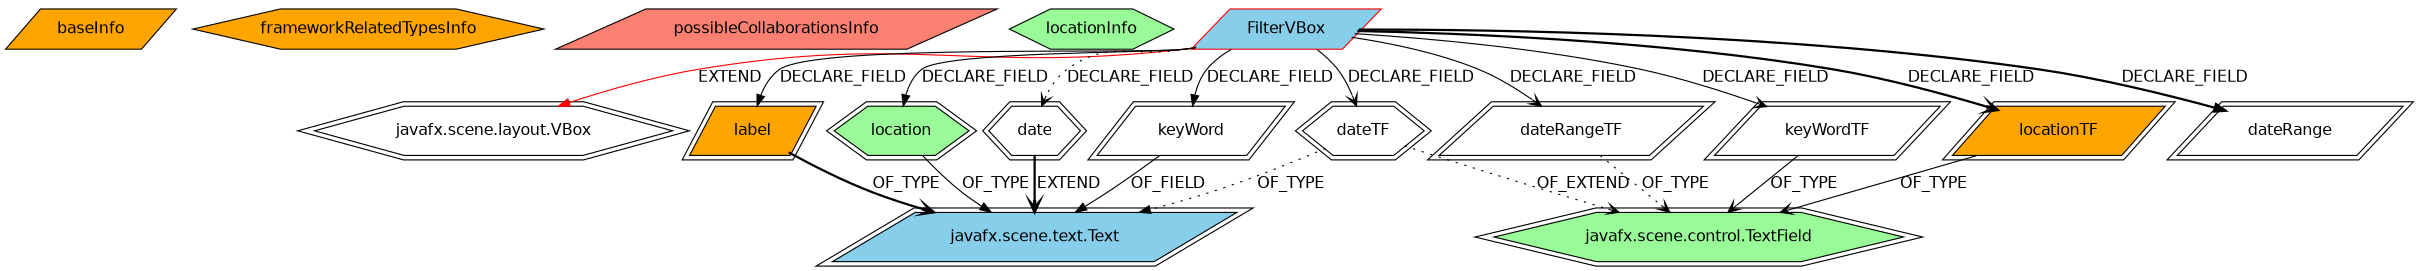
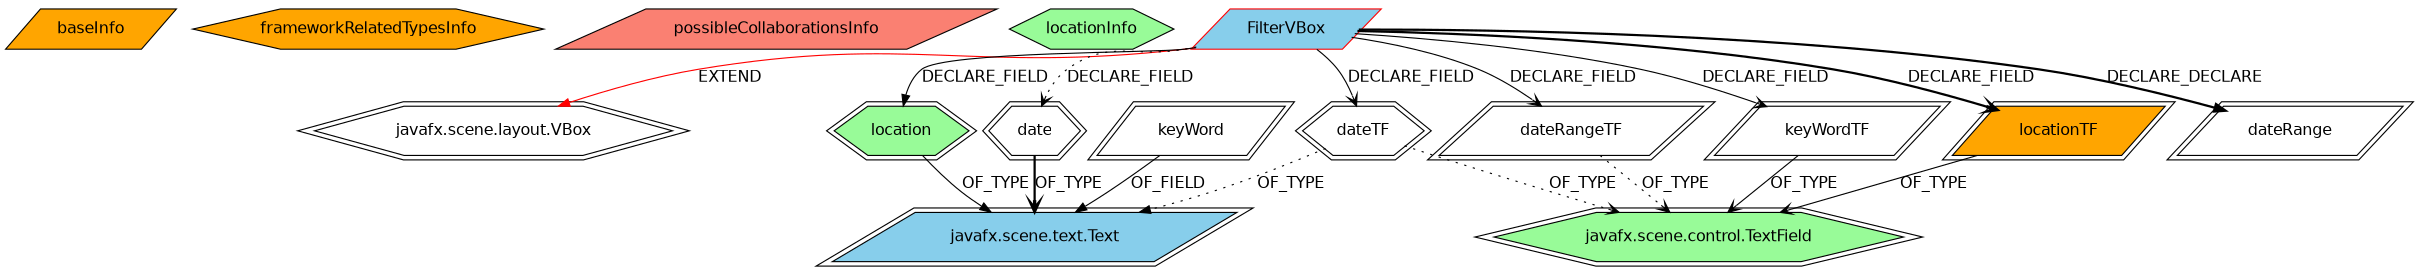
(1208, 68) -> none
(2185, 78) -> (2185, 78)
(753, 131) -> none
(1069, 184) -> (1069, 184)
(1583, 184) -> (1583, 184)
